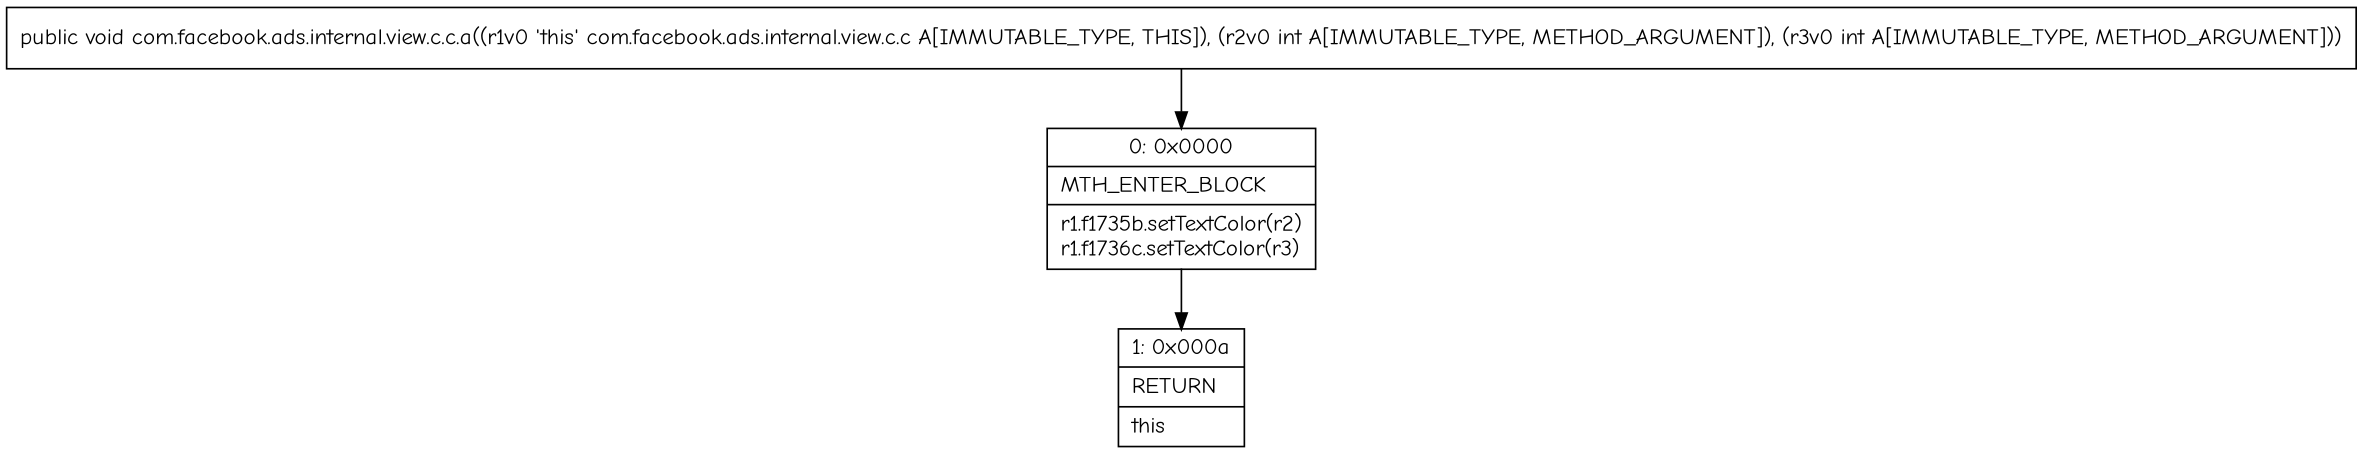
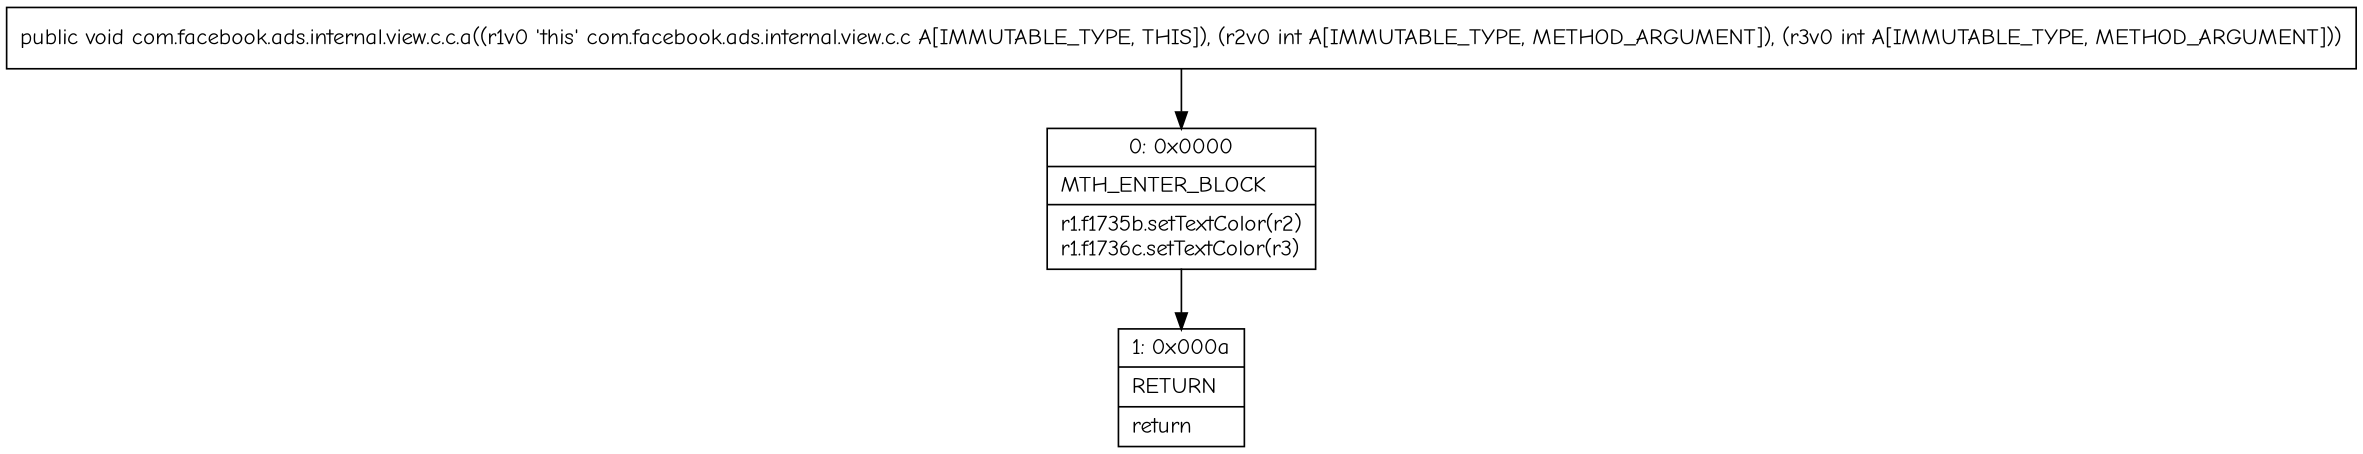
(1149, 426) -> (1162, 426)
